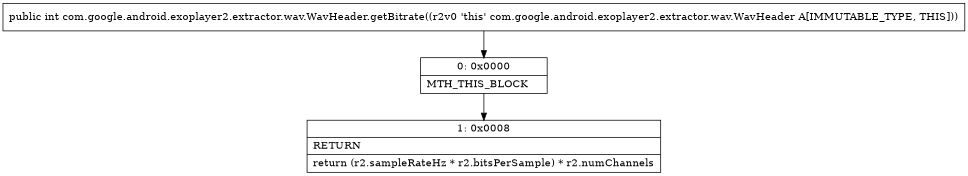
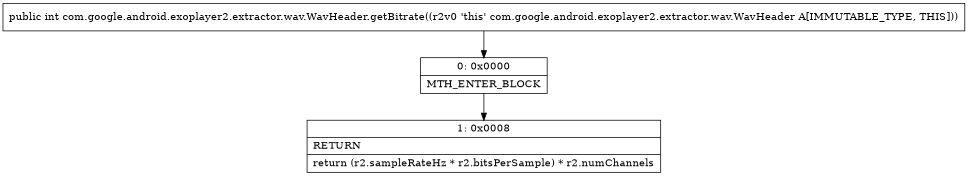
(478, 84) -> (484, 84)
